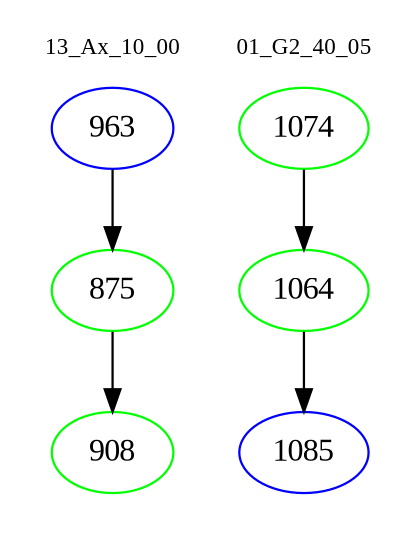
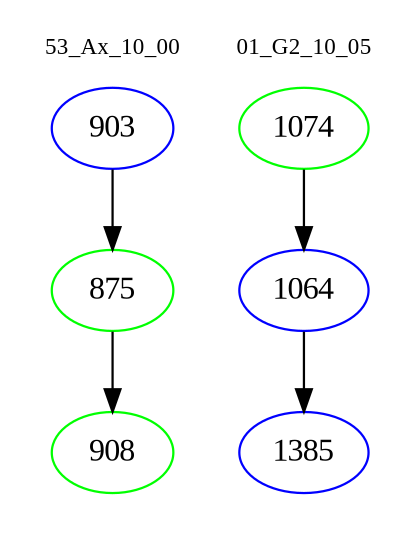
(114, 48) -> (114, 48)
(305, 48) -> (305, 48)
(113, 128) -> (113, 128)
(304, 290) -> (304, 290)
(304, 453) -> (304, 453)
